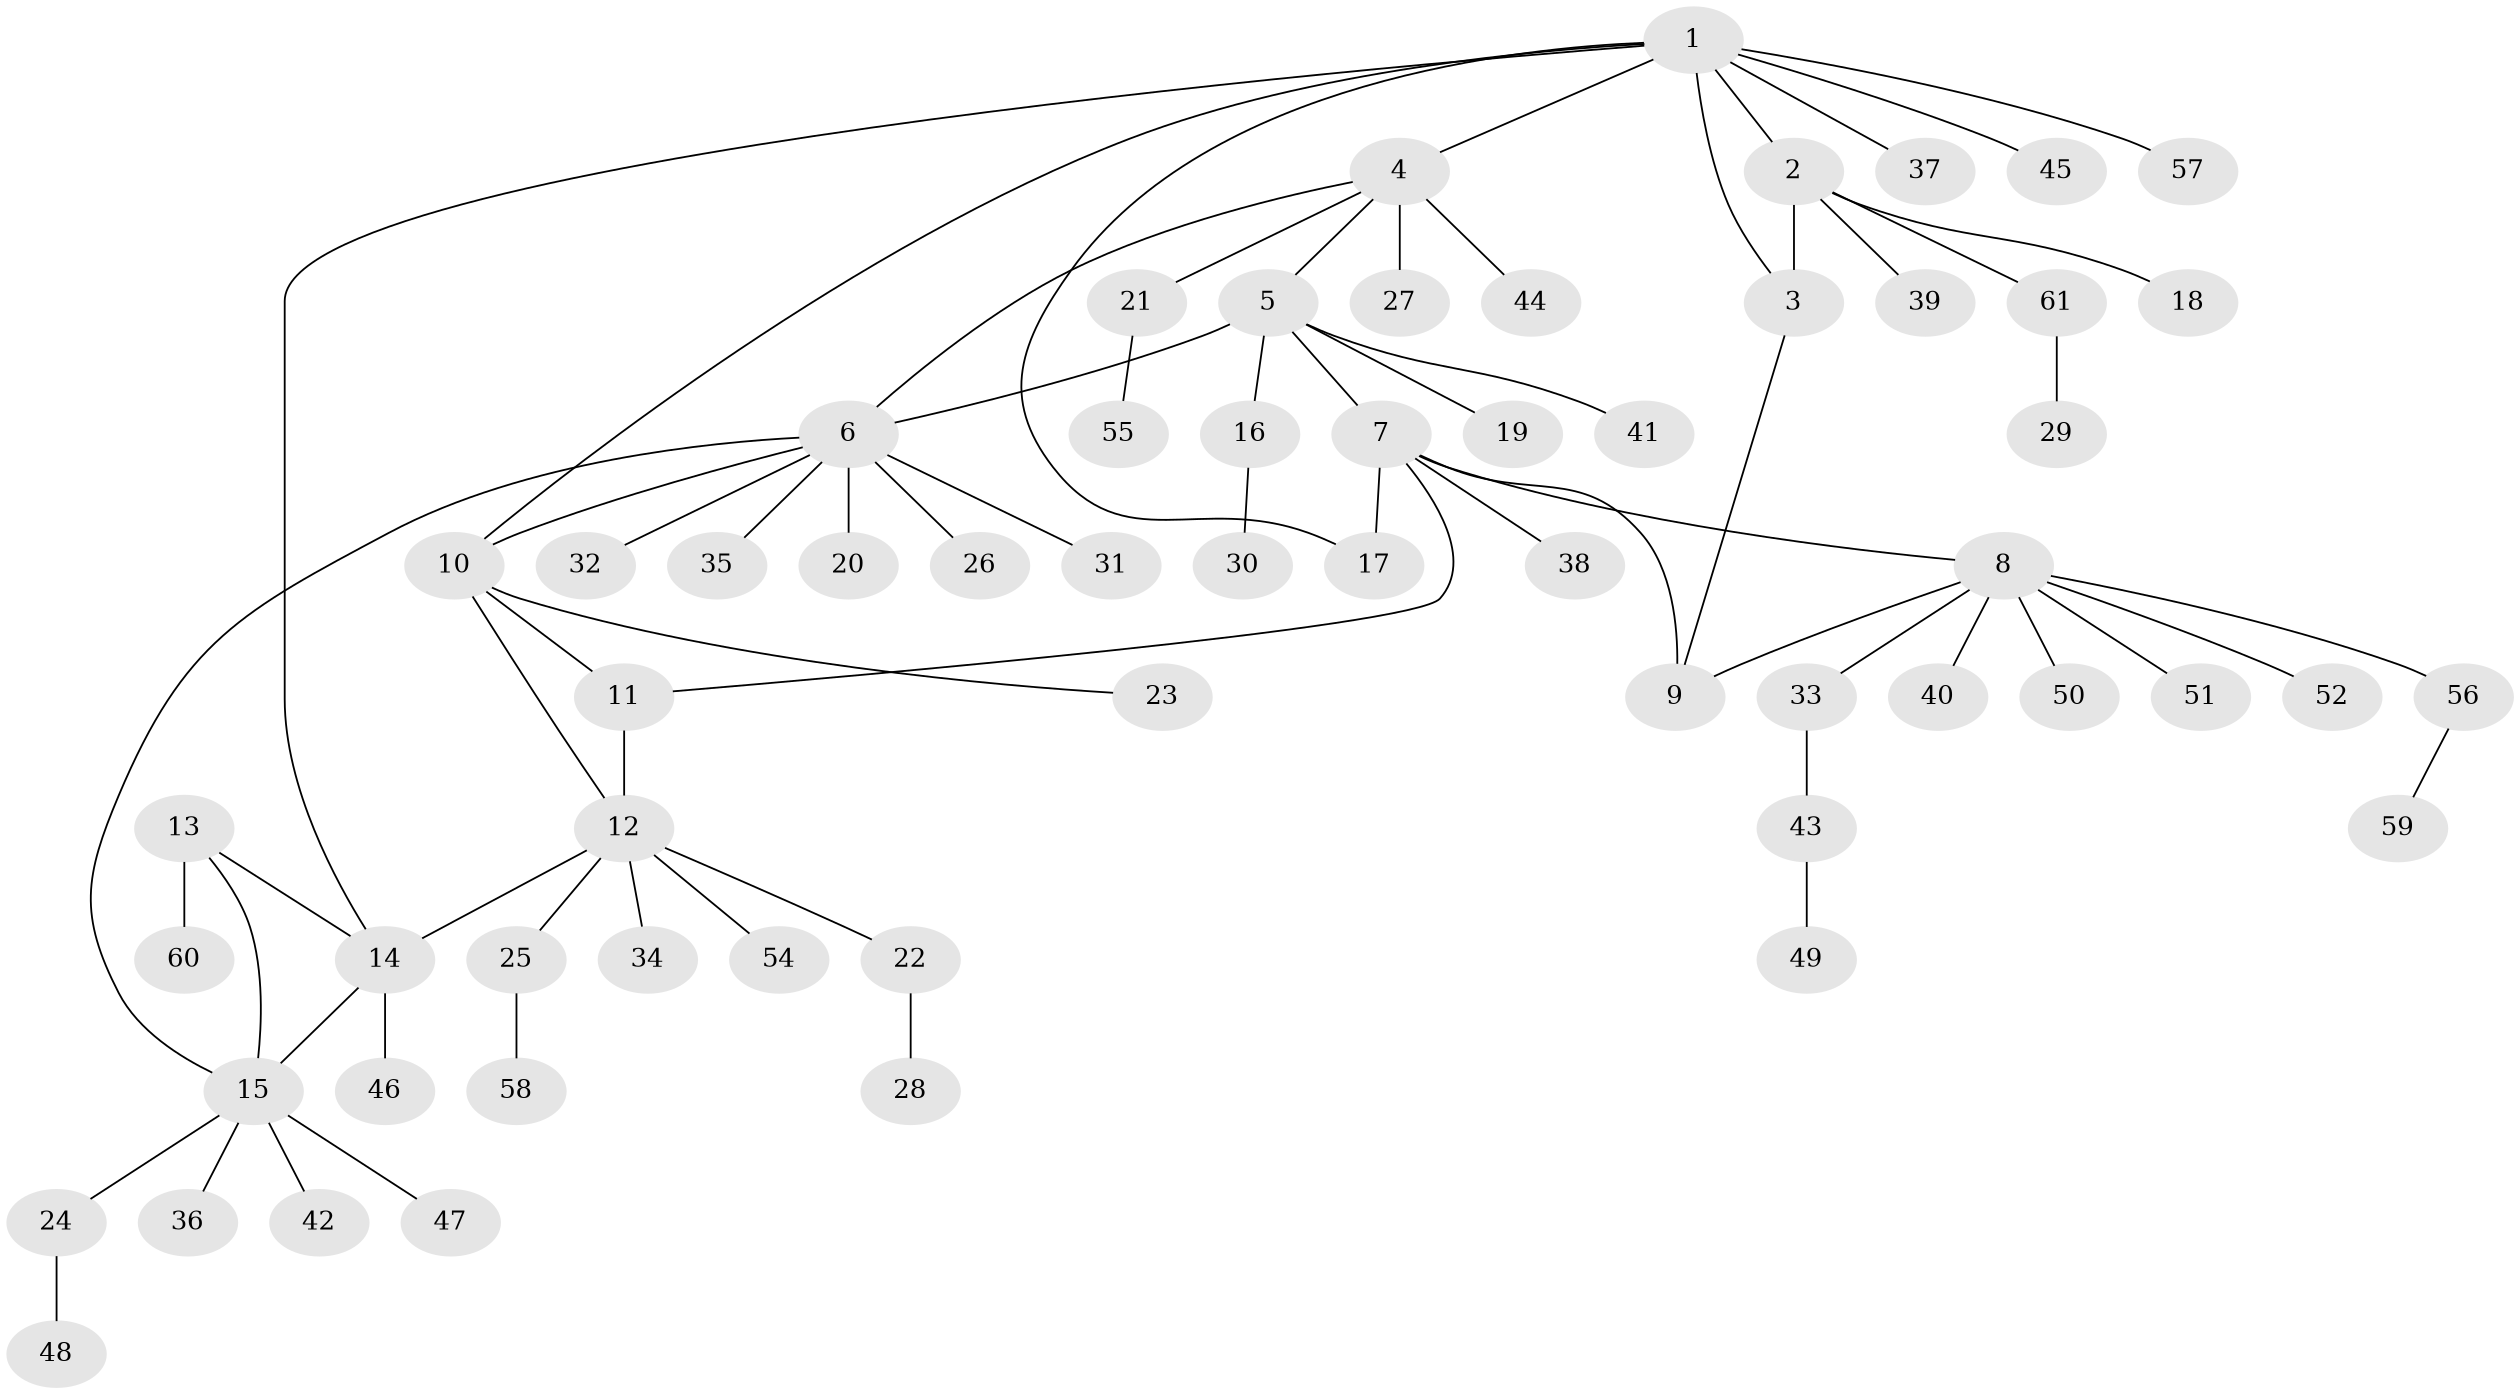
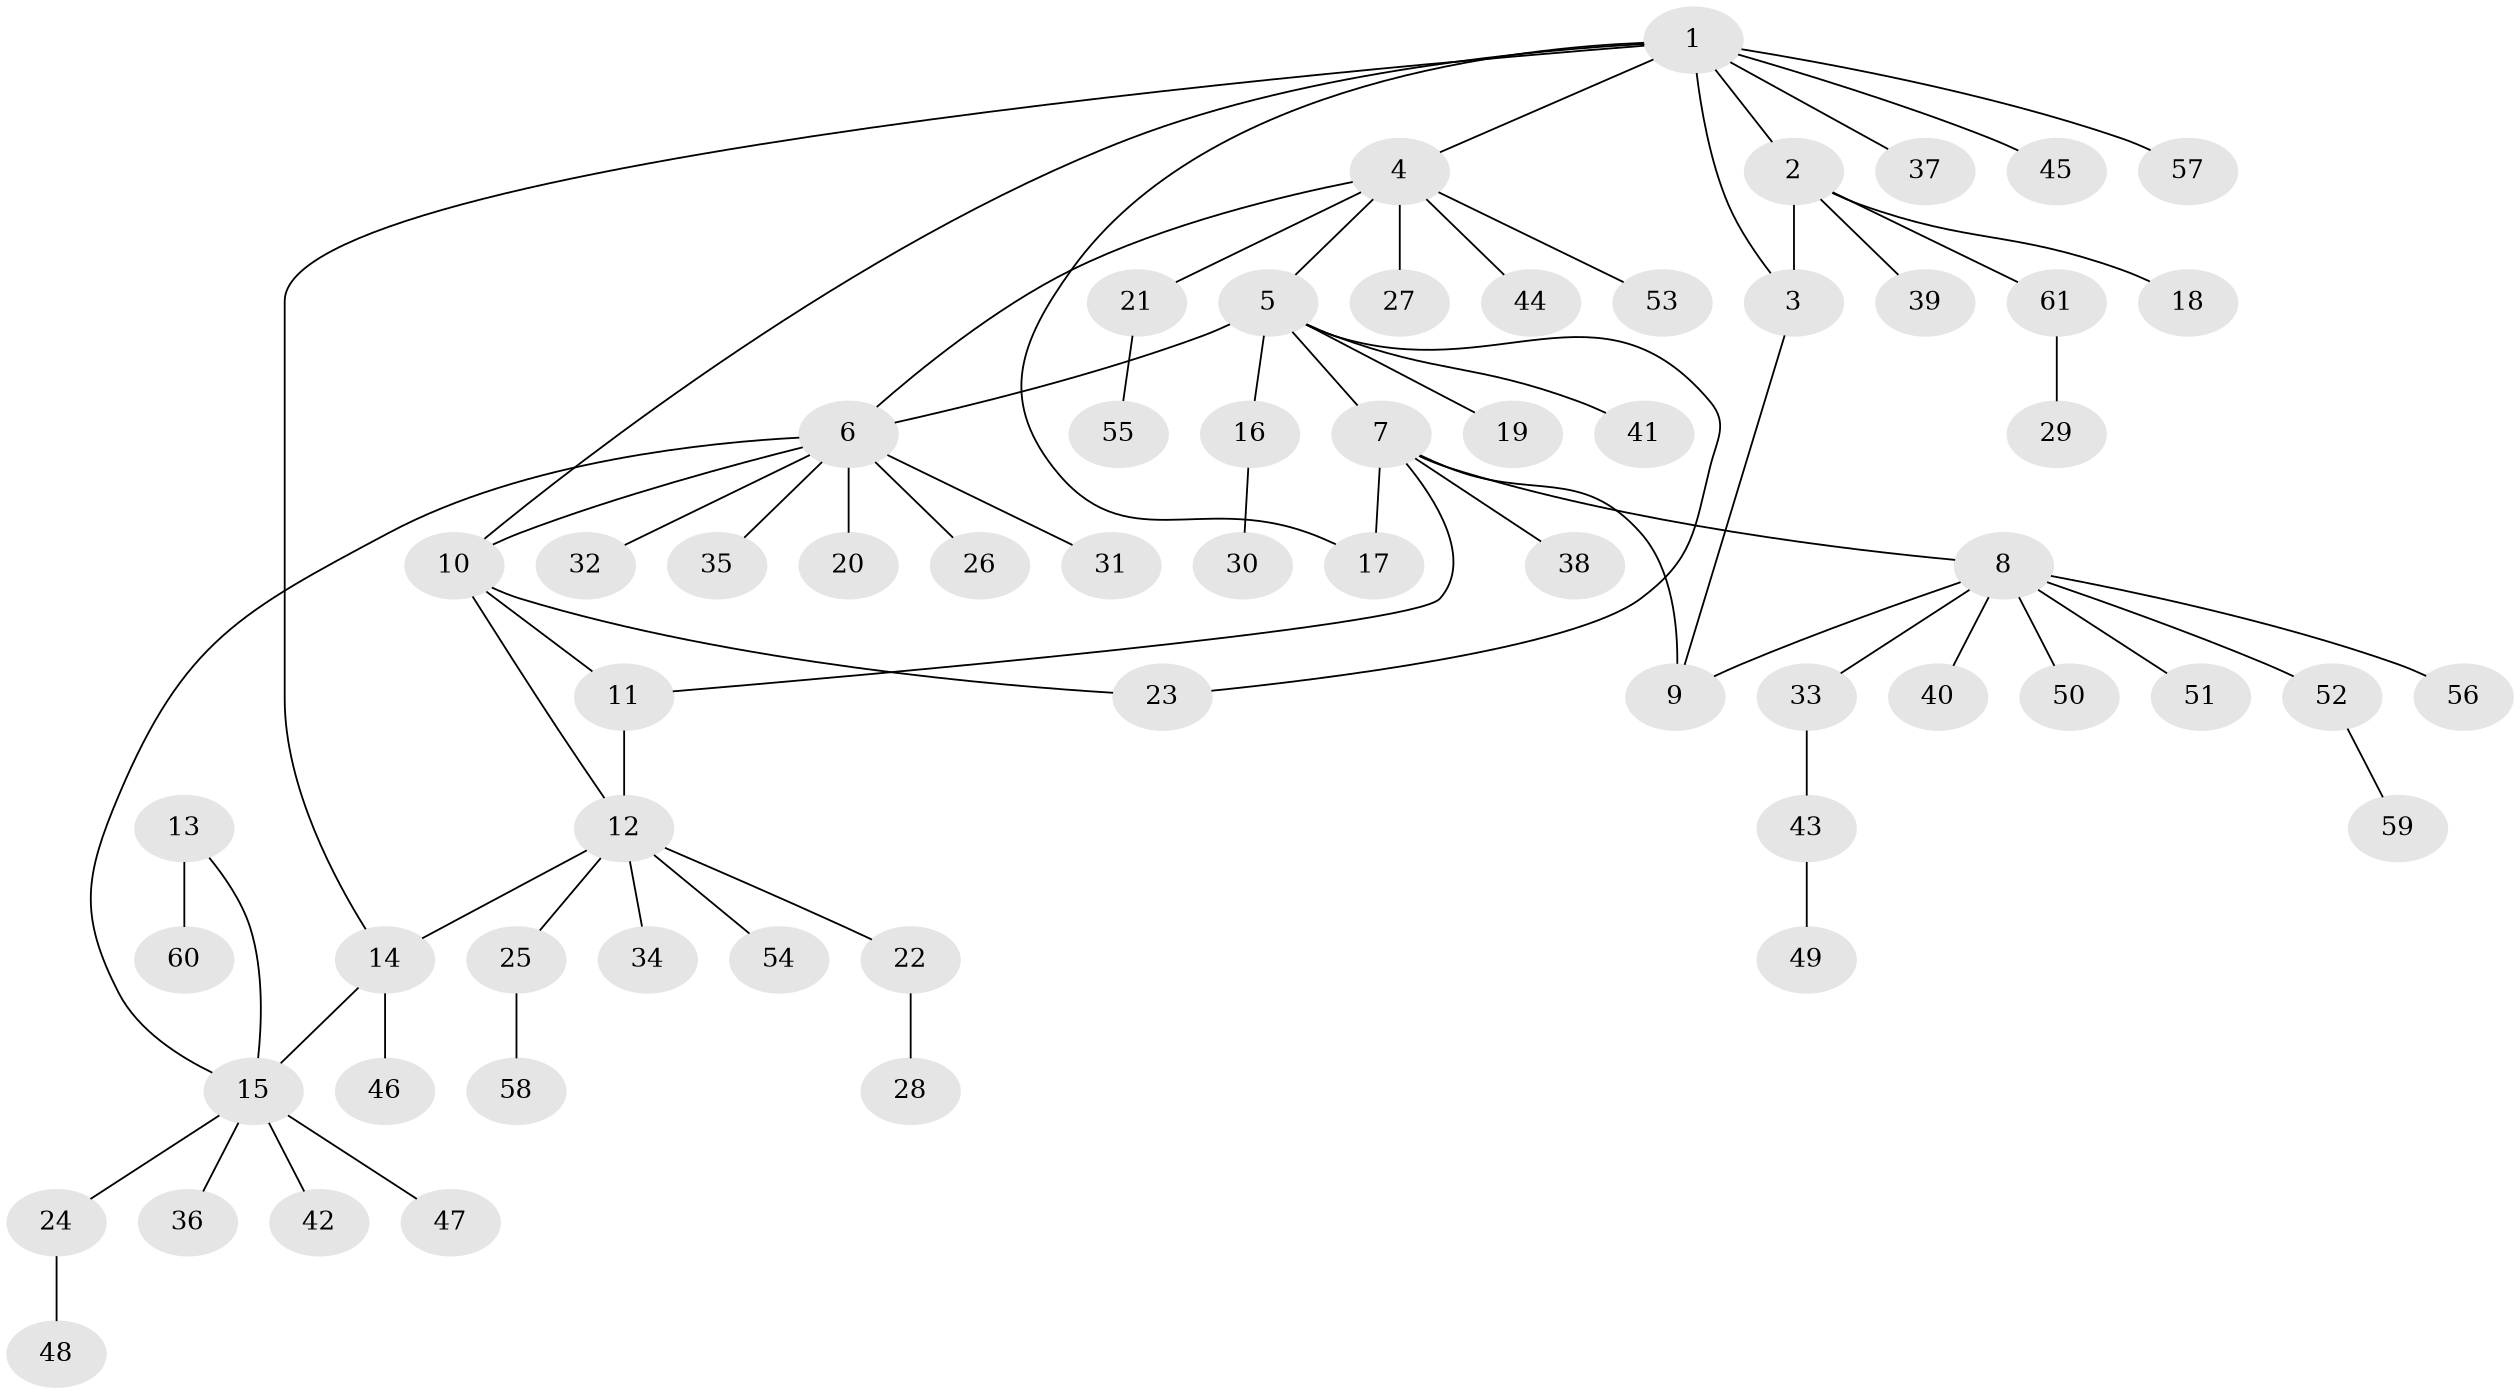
none -> (1663, 303)
none -> (1698, 514)
(2431, 763) -> (2365, 763)
(285, 894) -> none
